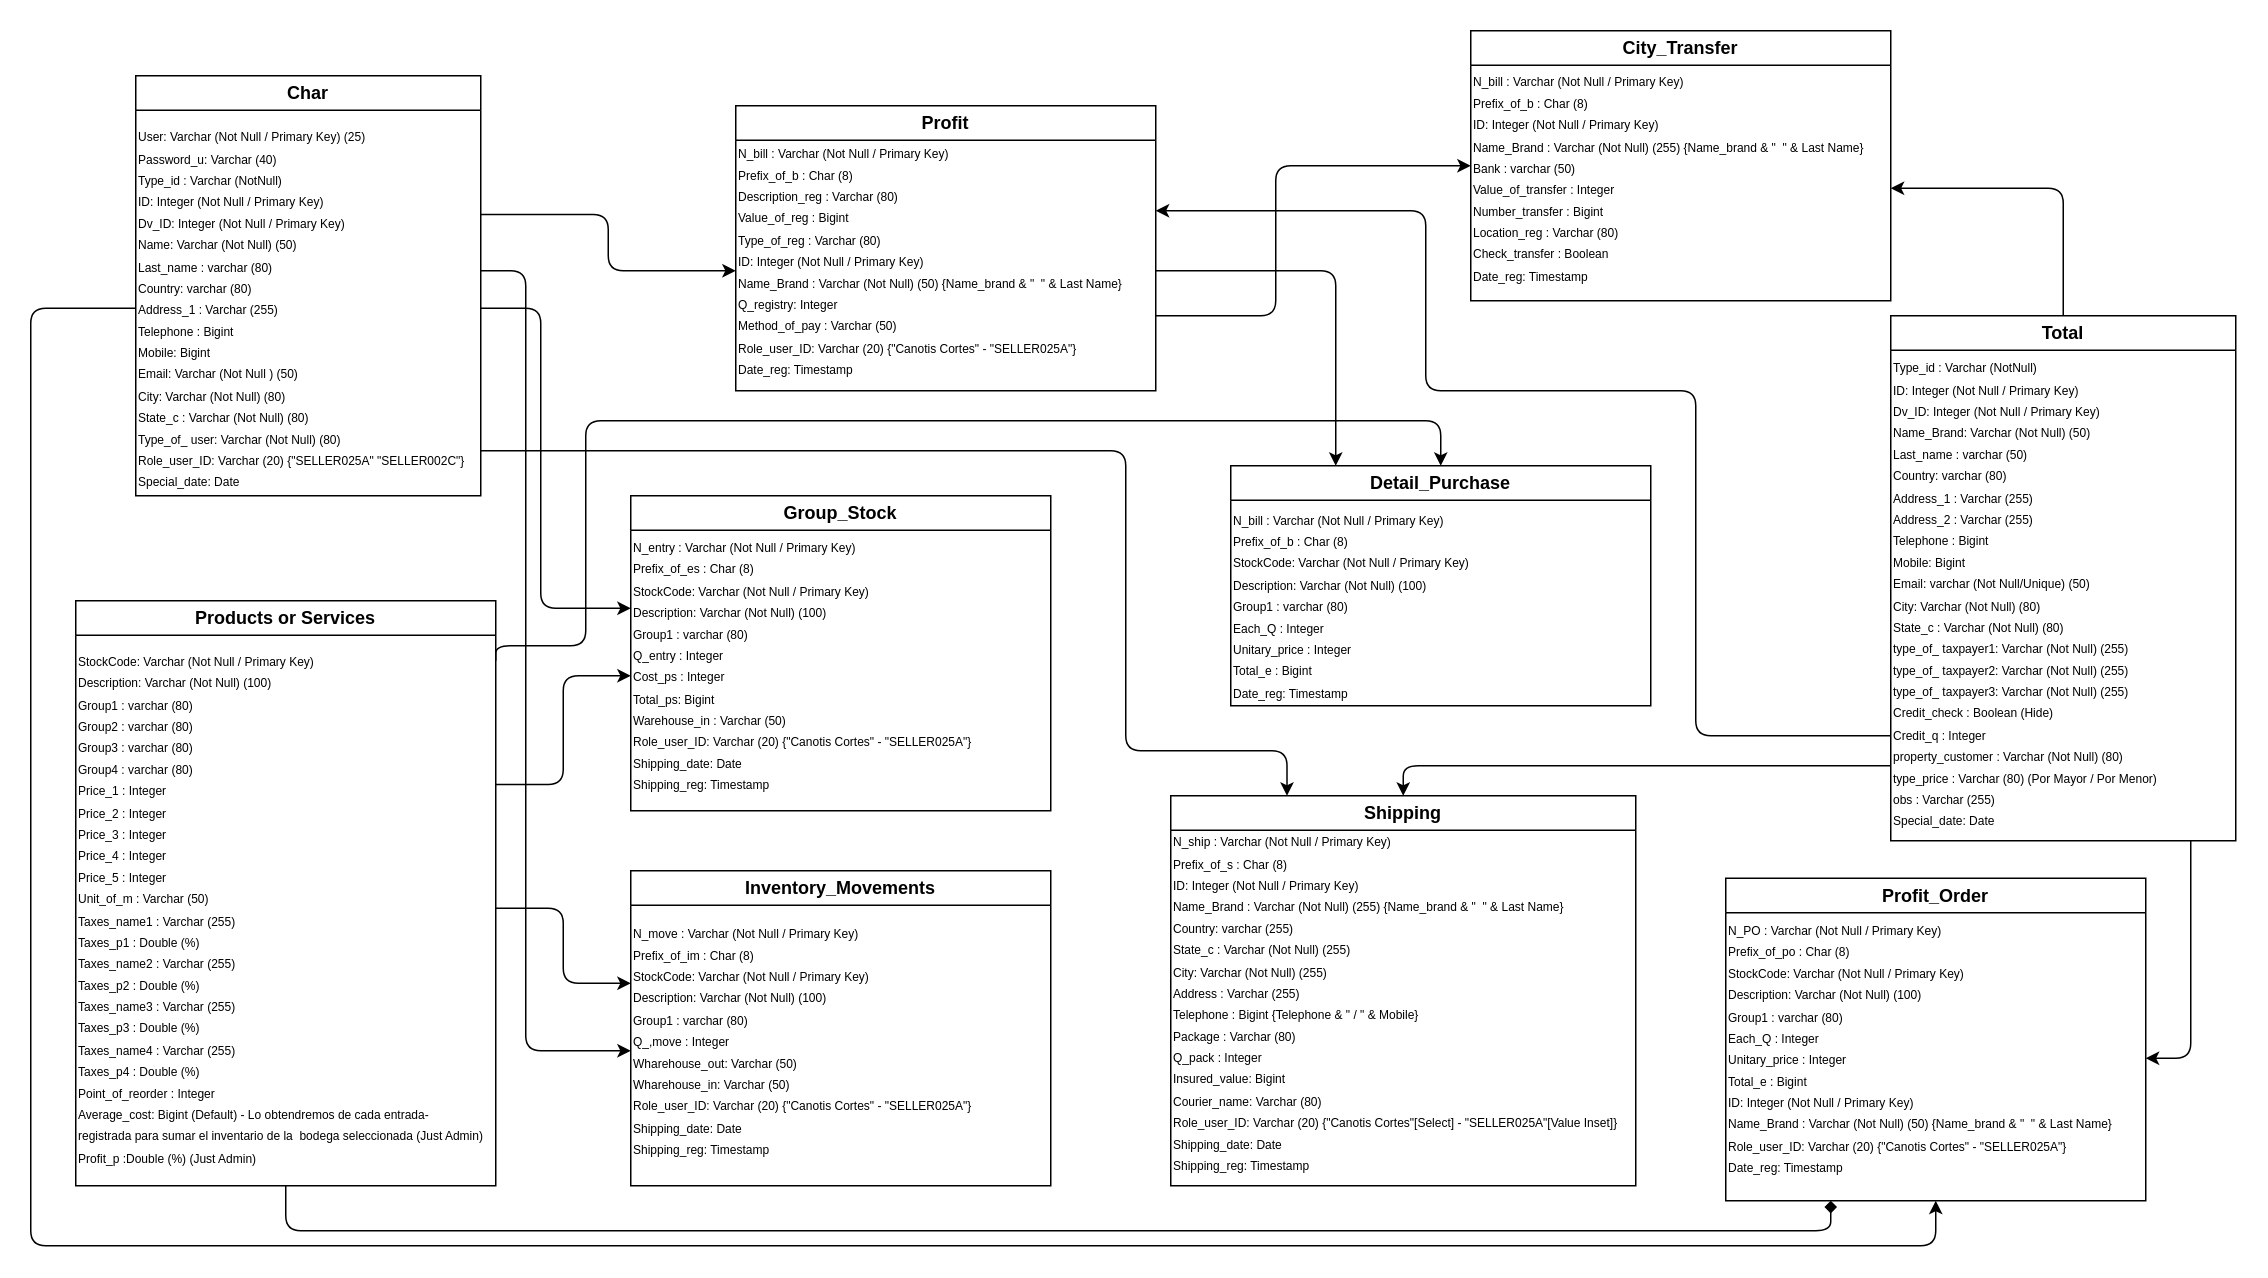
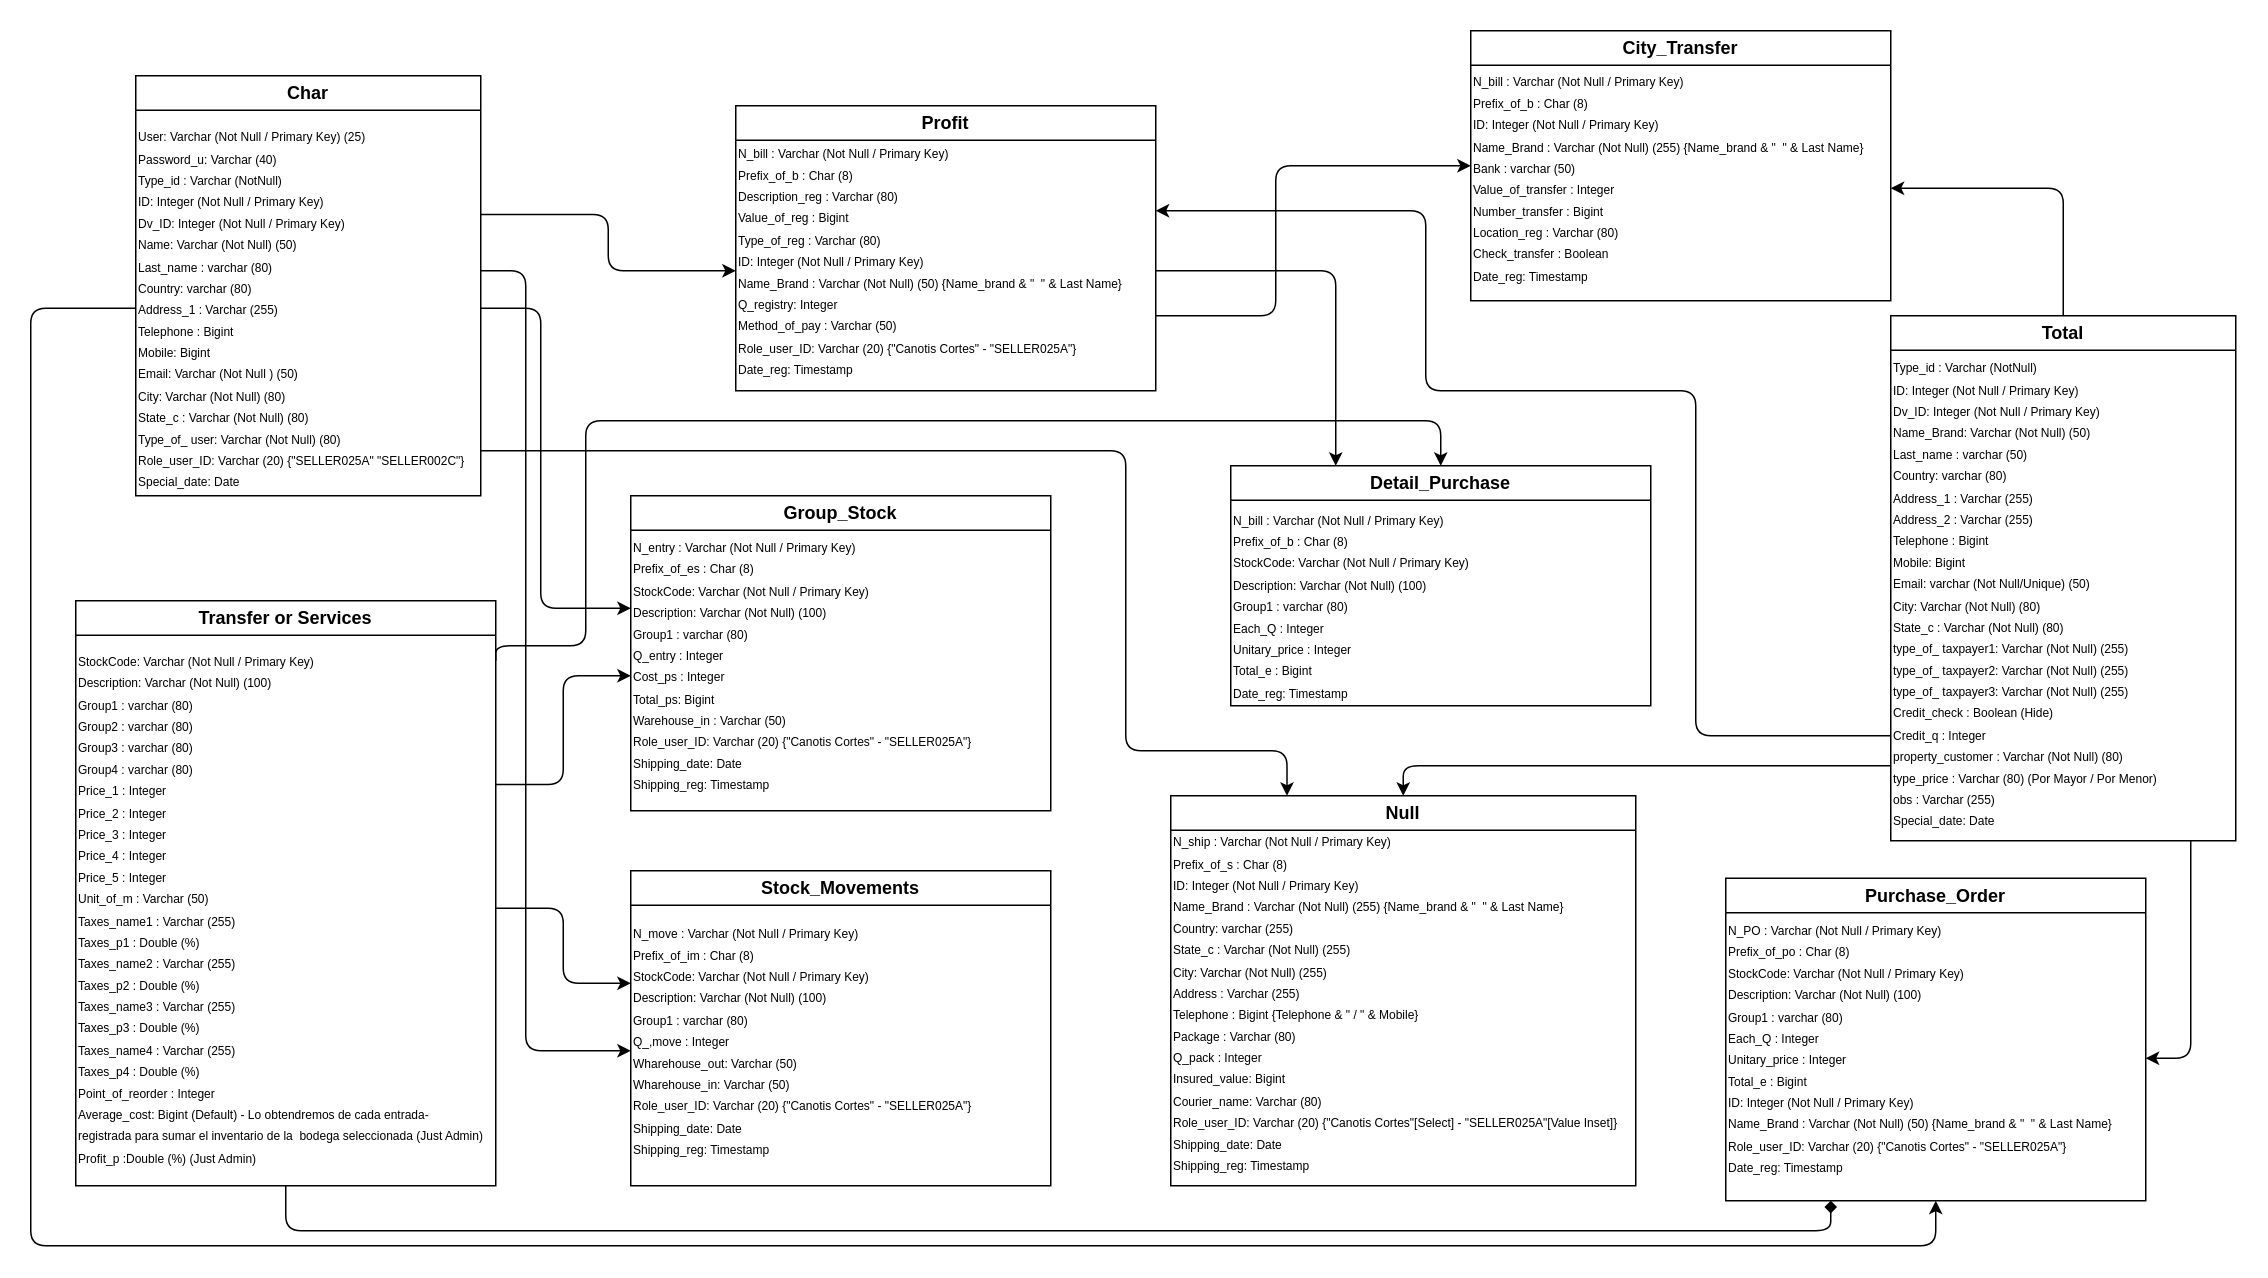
(286, 619) -> (286, 619)
(1403, 814) -> (1403, 814)
(841, 889) -> (841, 889)
(1936, 896) -> (1936, 896)
